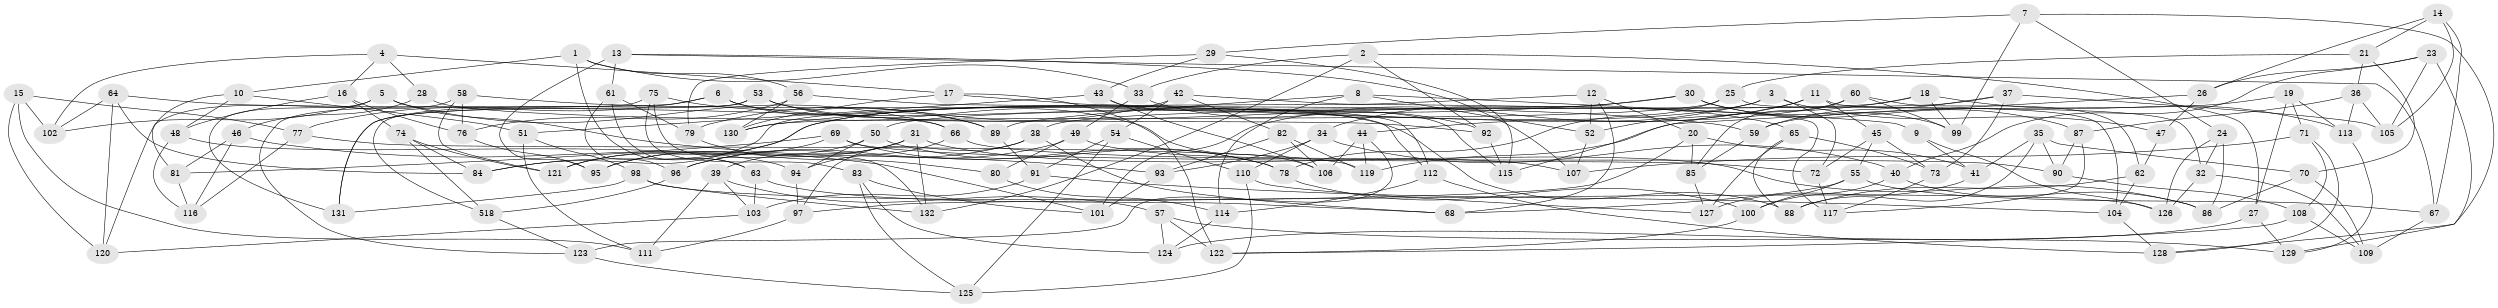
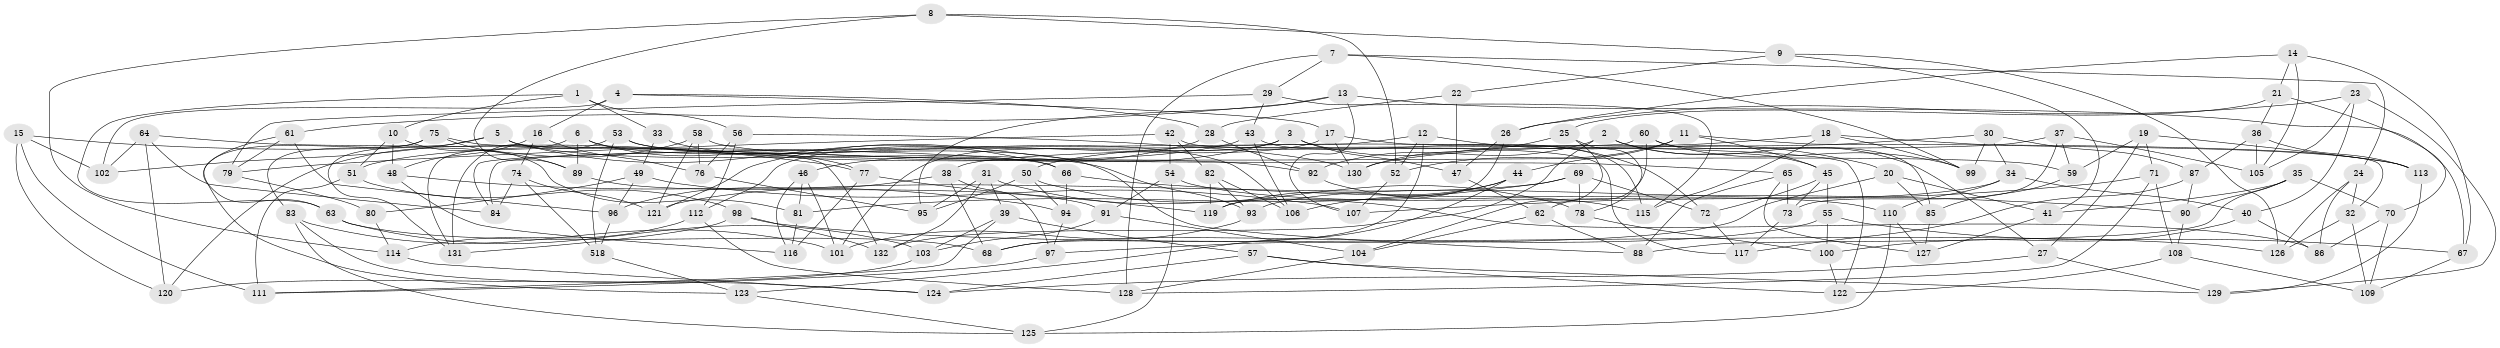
(1209, 72) -> (1716, 154)
none -> (1457, 94)
